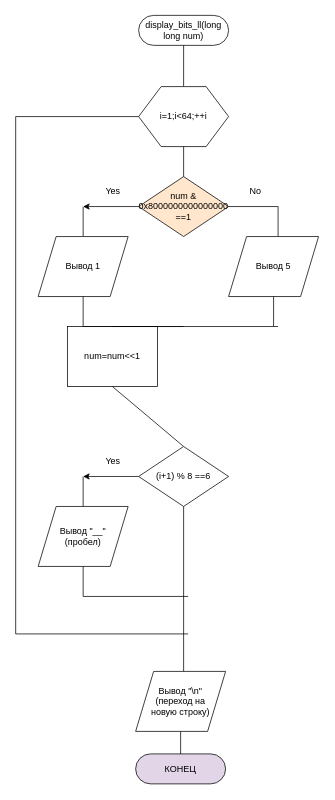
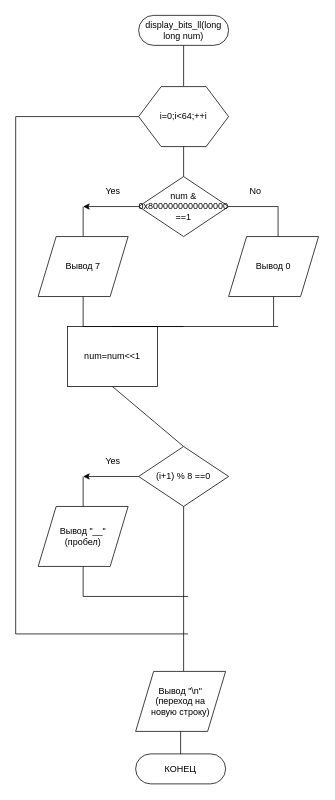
(183, 117) -> (183, 117)
(183, 207) -> (183, 207)
(83, 267) -> (83, 267)
(273, 267) -> (273, 267)
(183, 477) -> (183, 477)
(180, 769) -> (180, 769)
